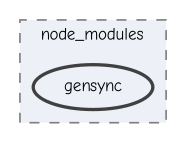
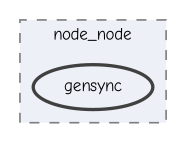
(93, 36) -> (93, 36)
